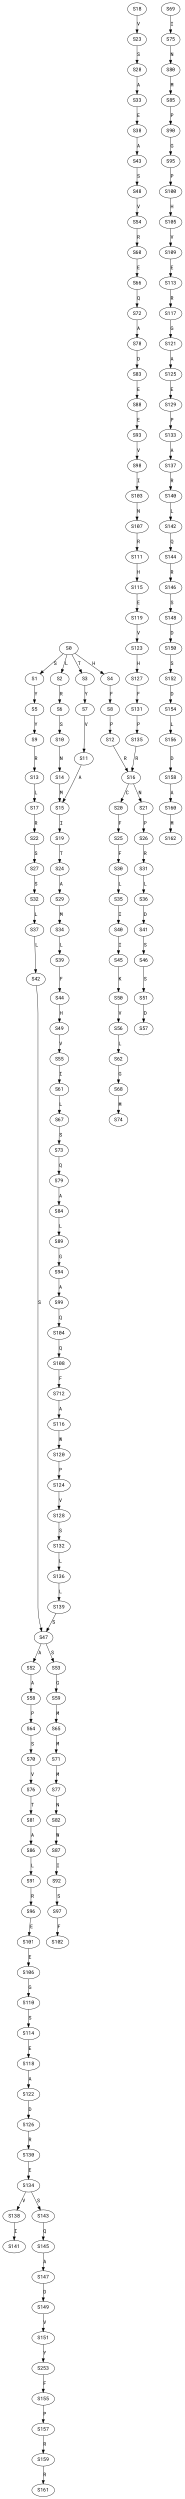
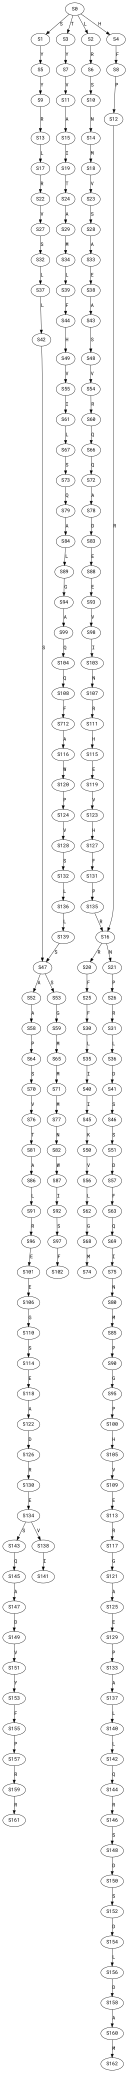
(139, 268) -> (93, 435)
(172, 481) -> (114, 1714)
(60, 791) -> (91, 152)
(127, 793) -> (99, 953)
(36, 854) -> (42, 214)
none -> (112, 1211)
(43, 2368) -> (14, 1699)
